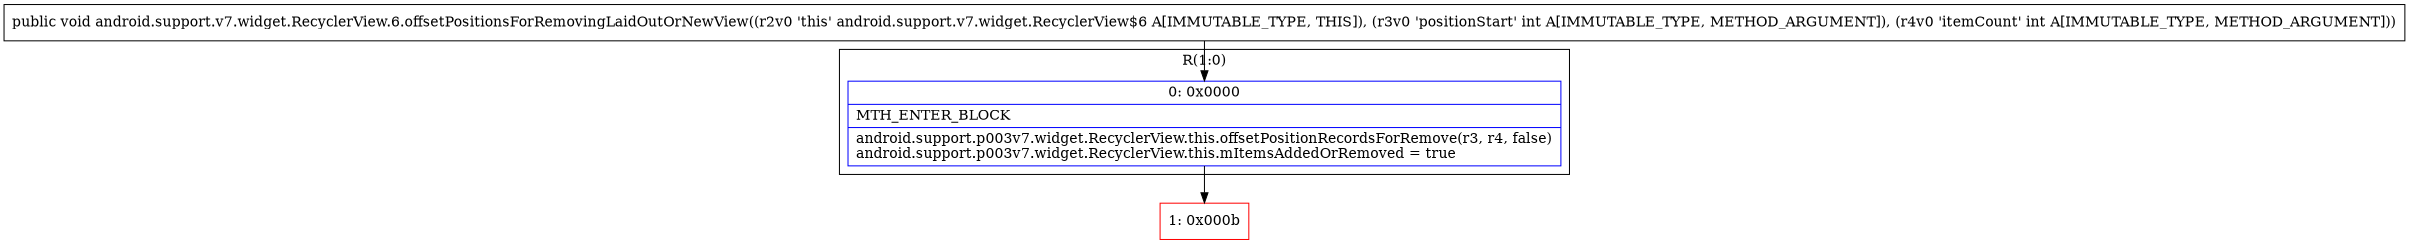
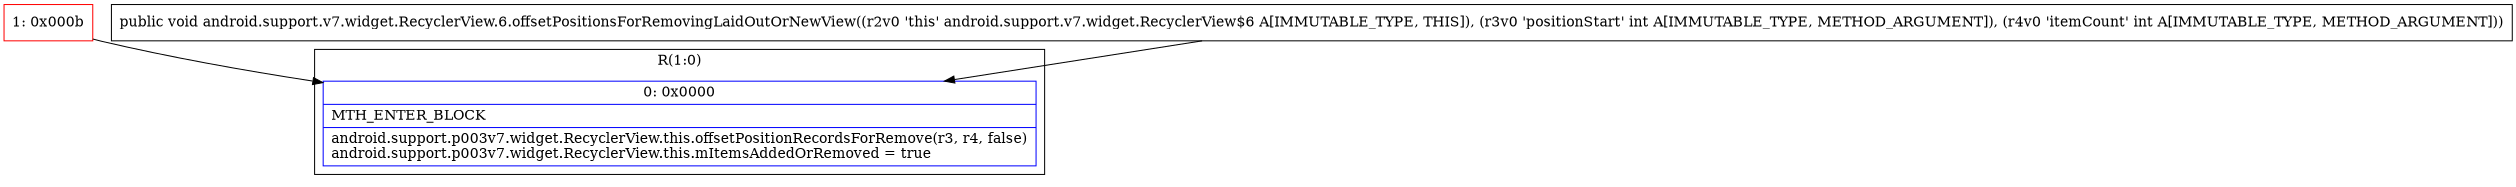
(1204, 181) -> (202, 62)
